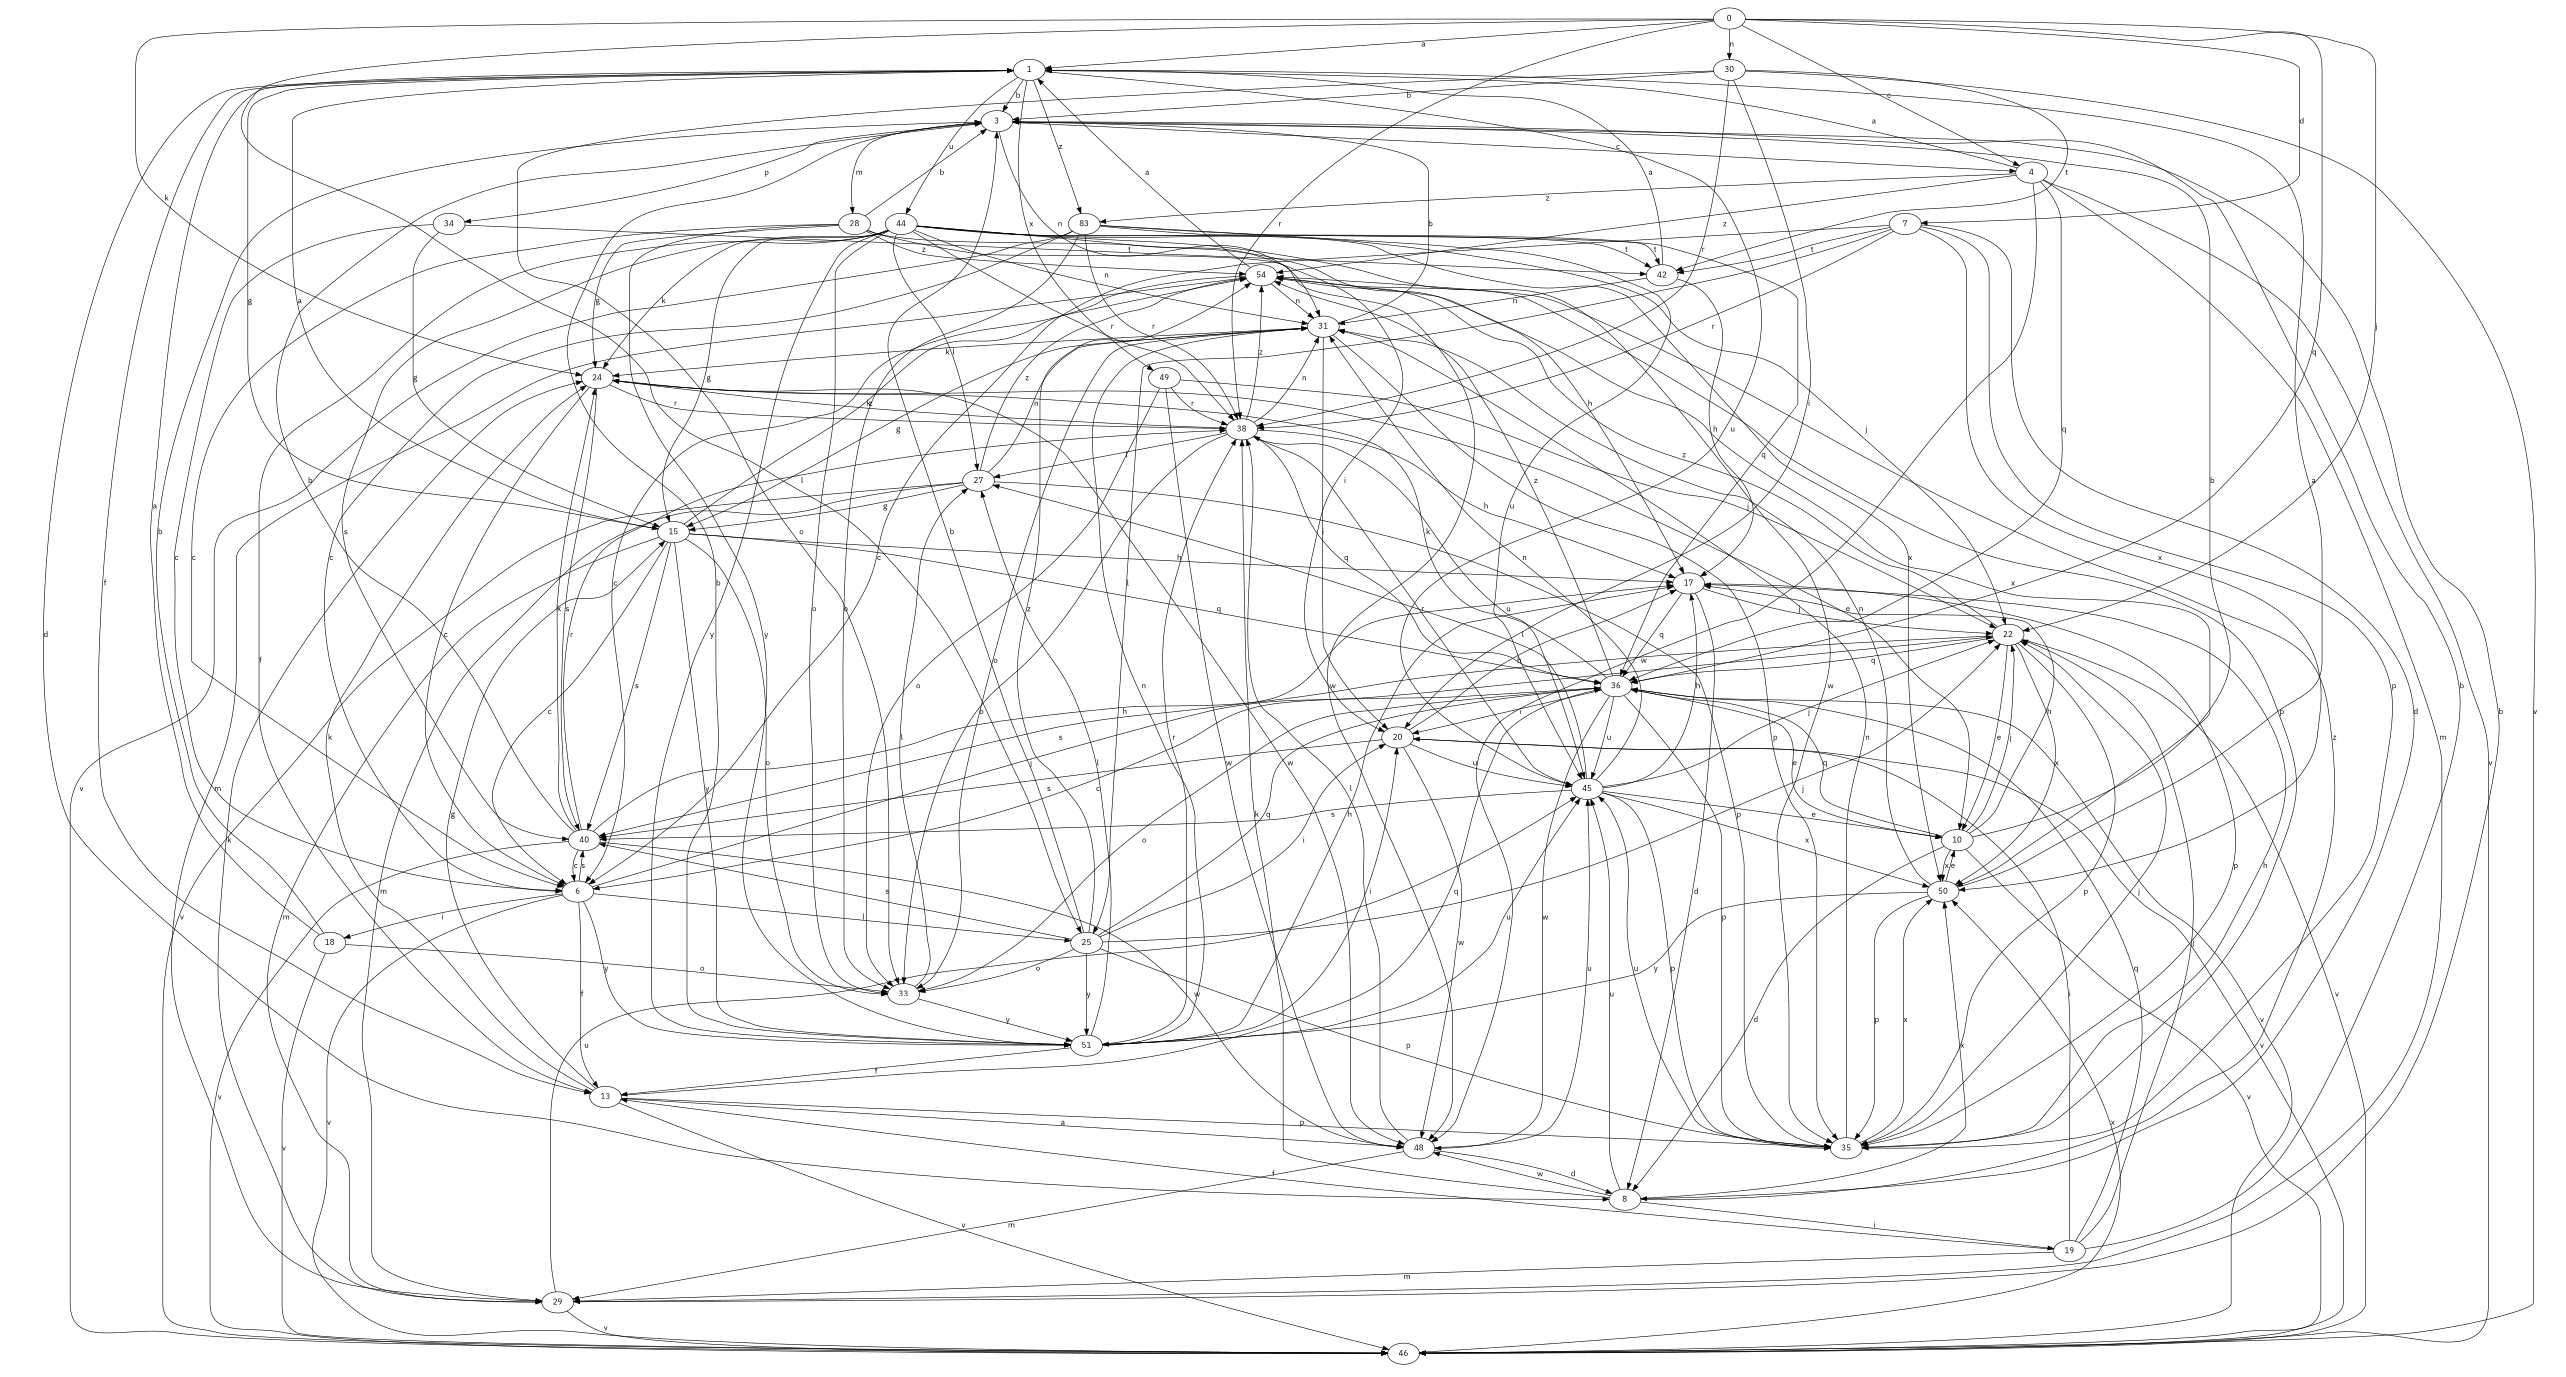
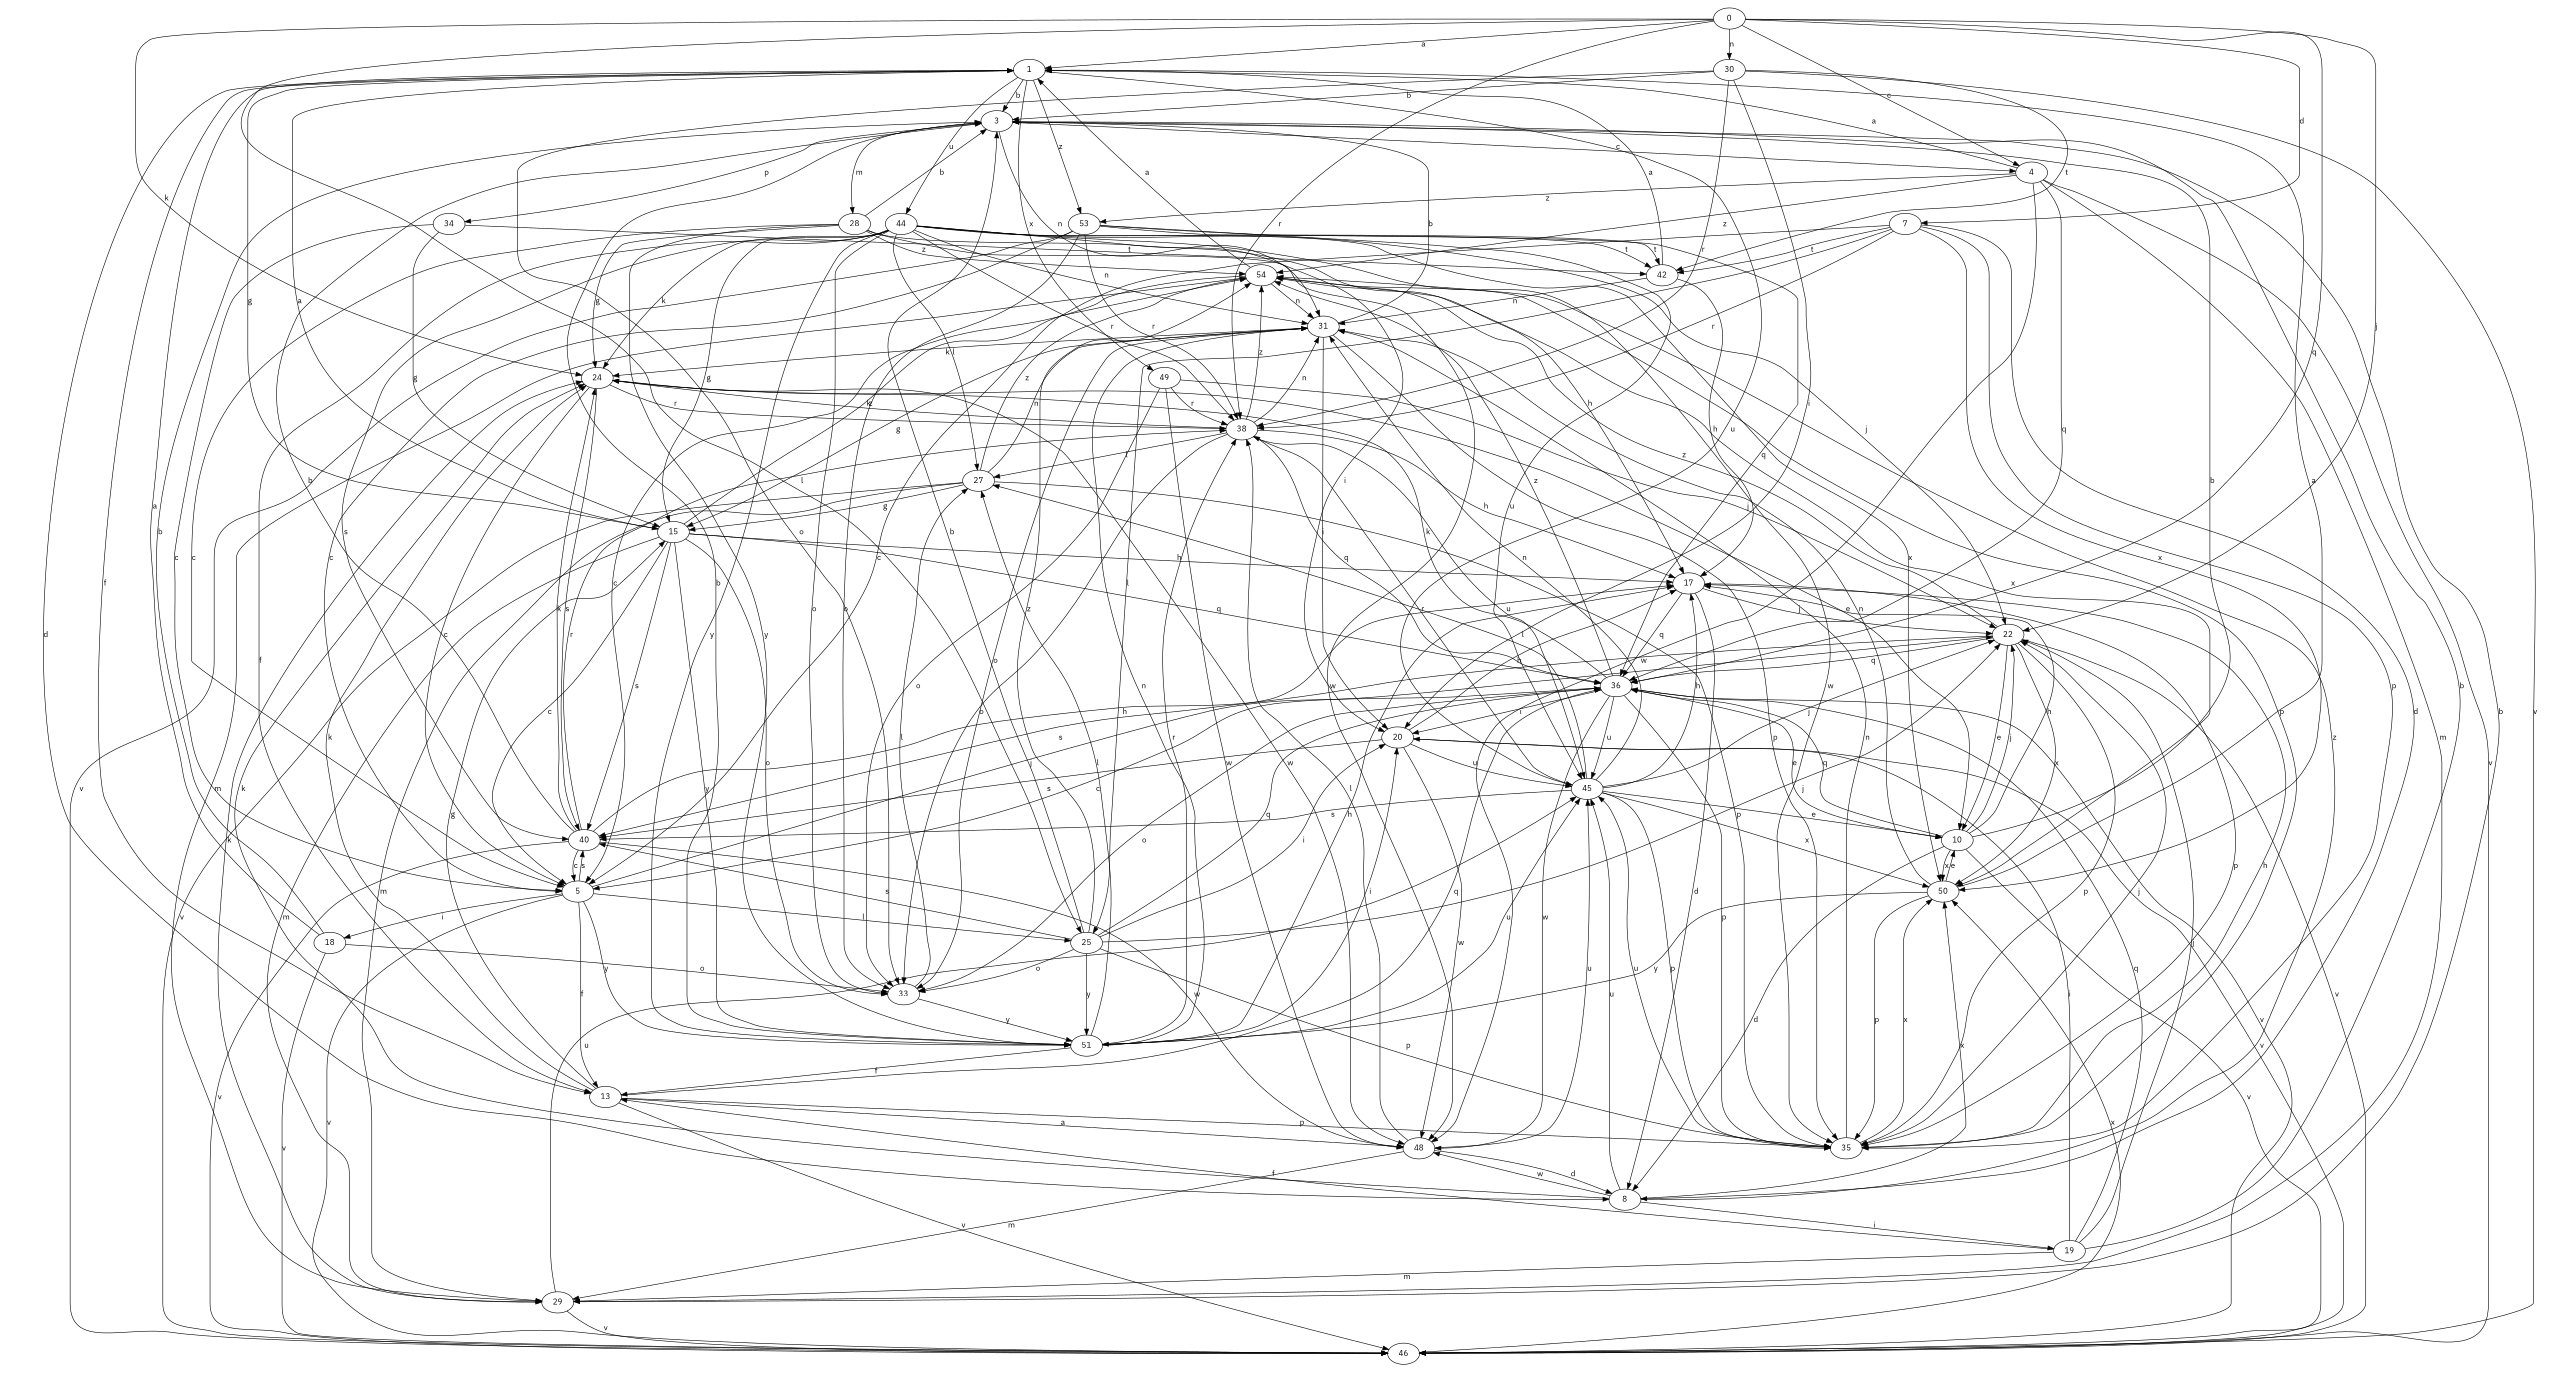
(1084, 224) -> (1084, 224)
(578, 892) -> (578, 892)
(1280, 988) -> (568, 1113)
